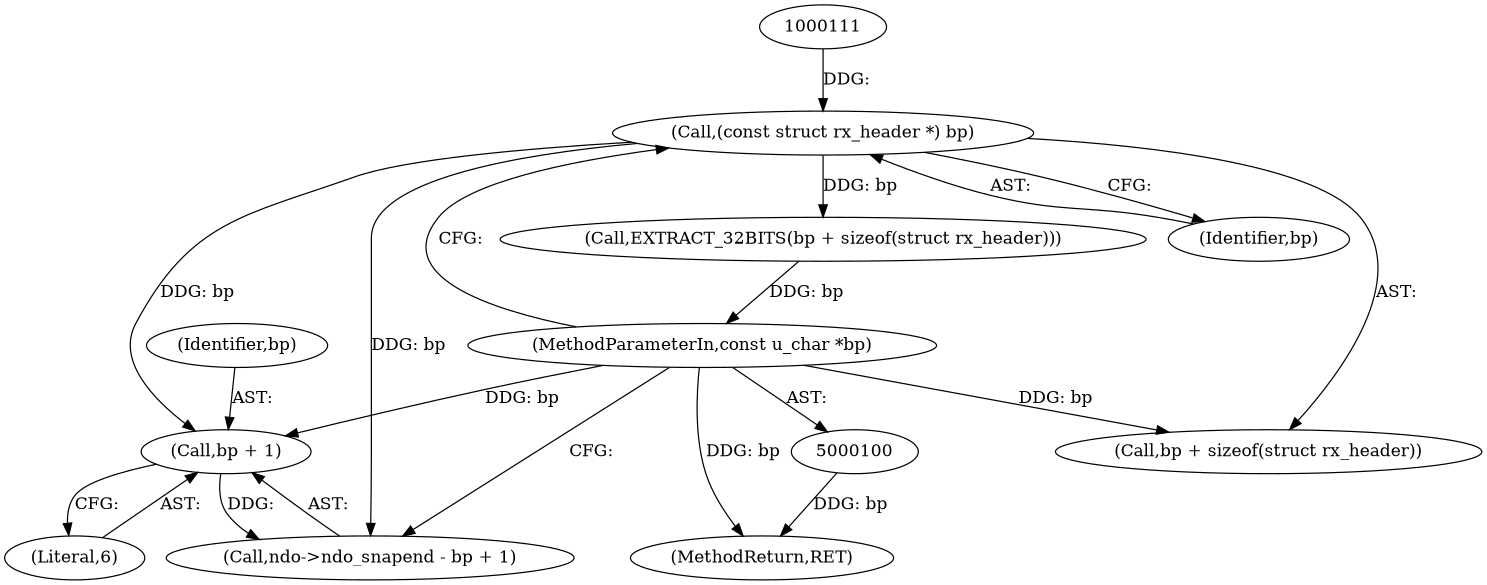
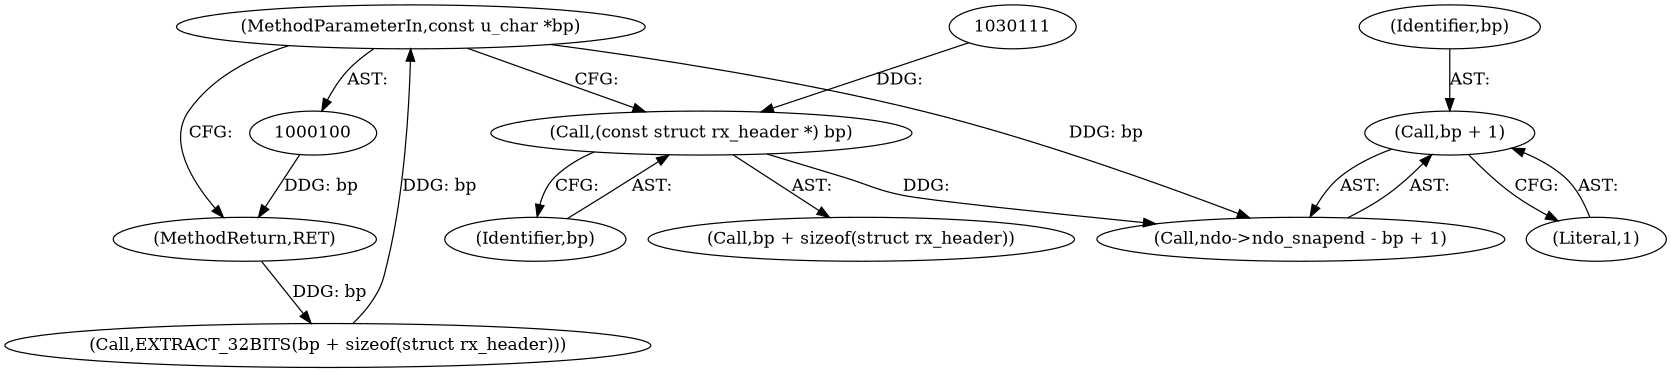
(823, 27) -> (1013, 27)
(823, 180) -> (282, 287)
(300, 195) -> none
(409, 345) -> (929, 186)
(450, 397) -> none
(980, 398) -> none
(594, 452) -> (1106, 133)
(743, 452) -> (214, 133)
(855, 452) -> (313, 133)
(254, 505) -> (1363, 186)
(75, 558) -> (1596, 239)
